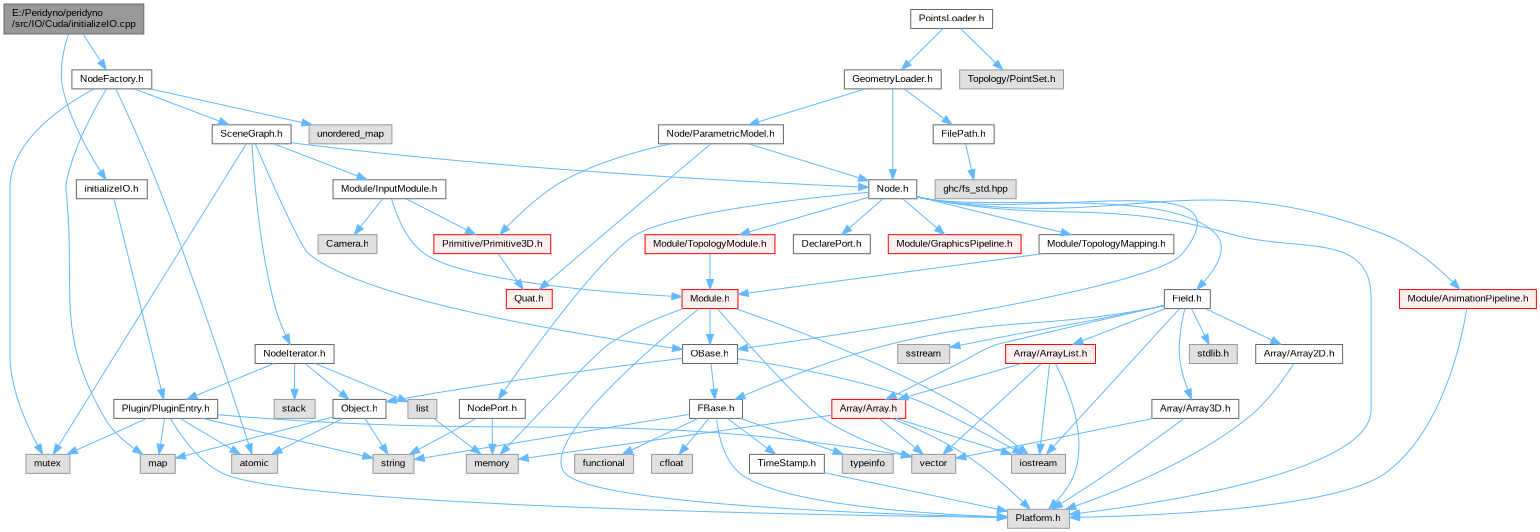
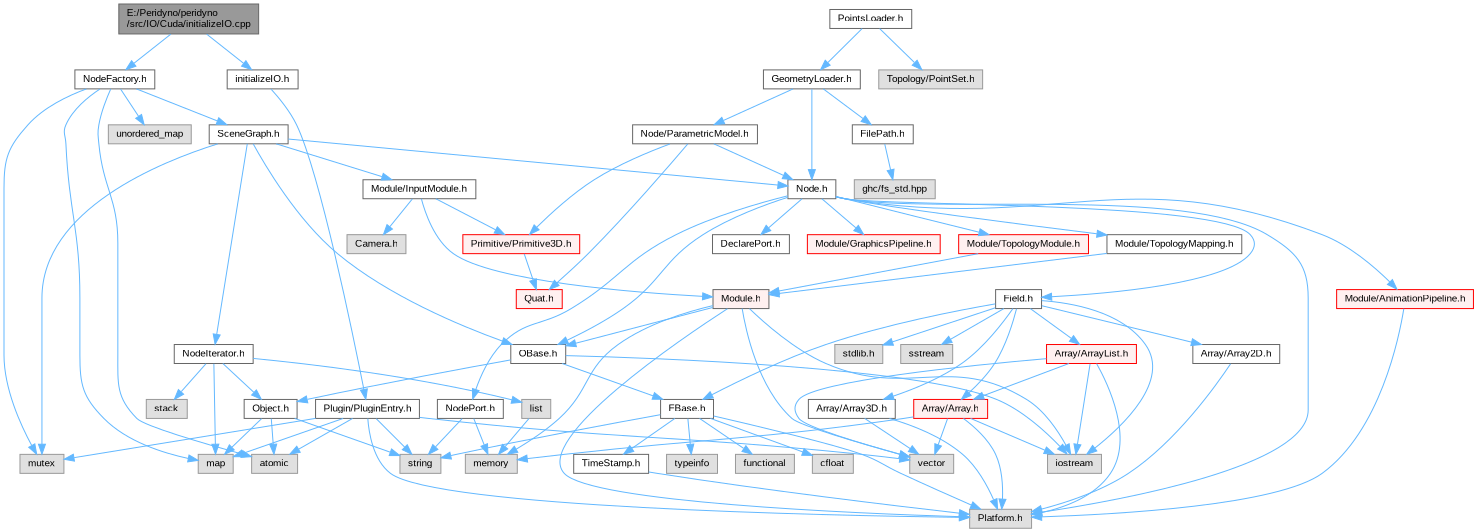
(710, 299) -> (741, 299)
(235, 379) -> (215, 404)
